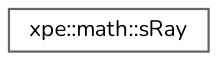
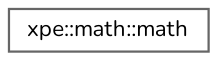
(109, 30) -> (109, 30)
